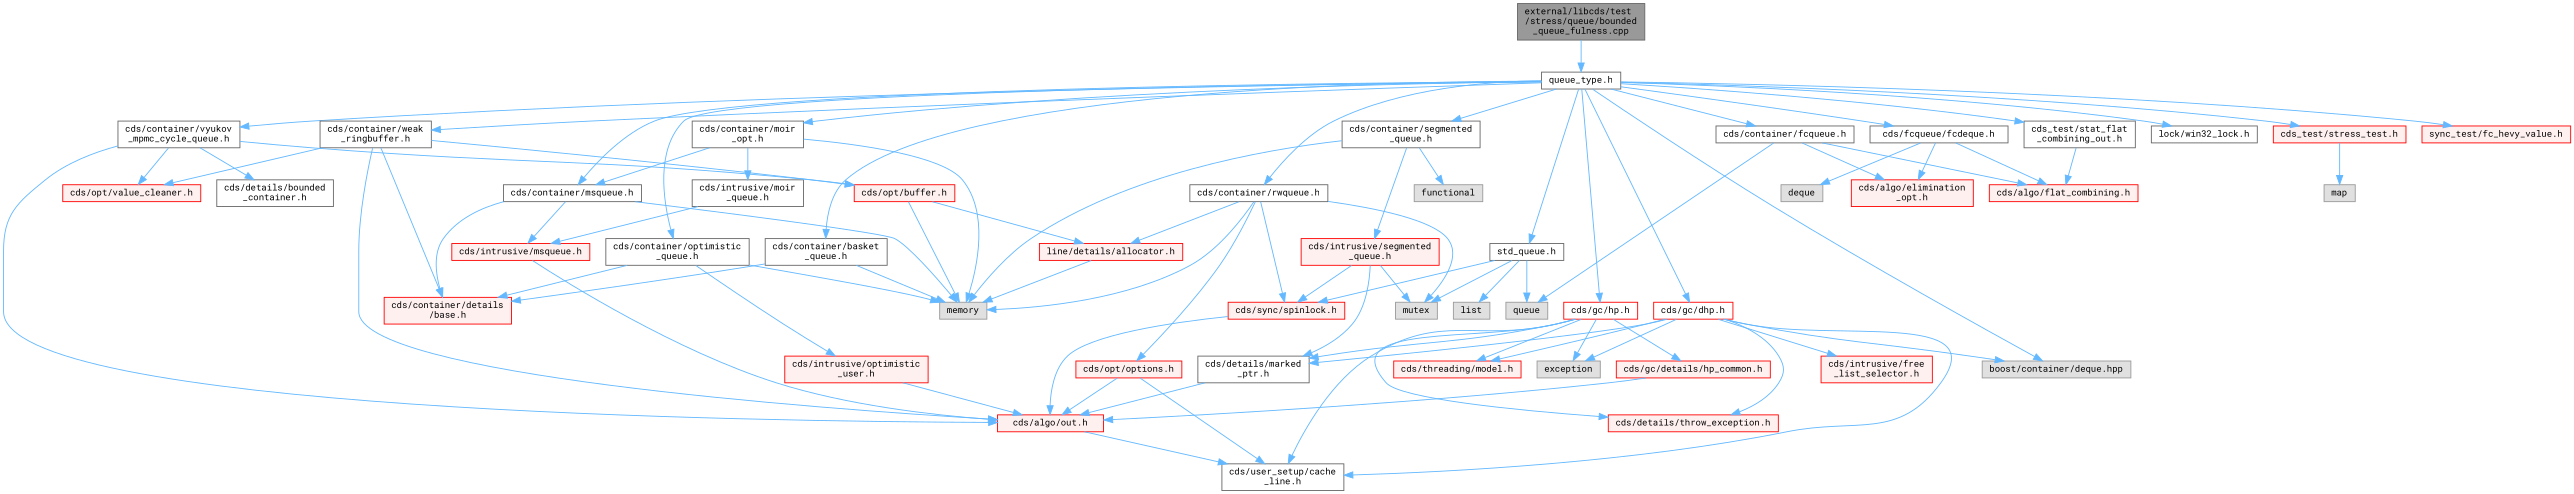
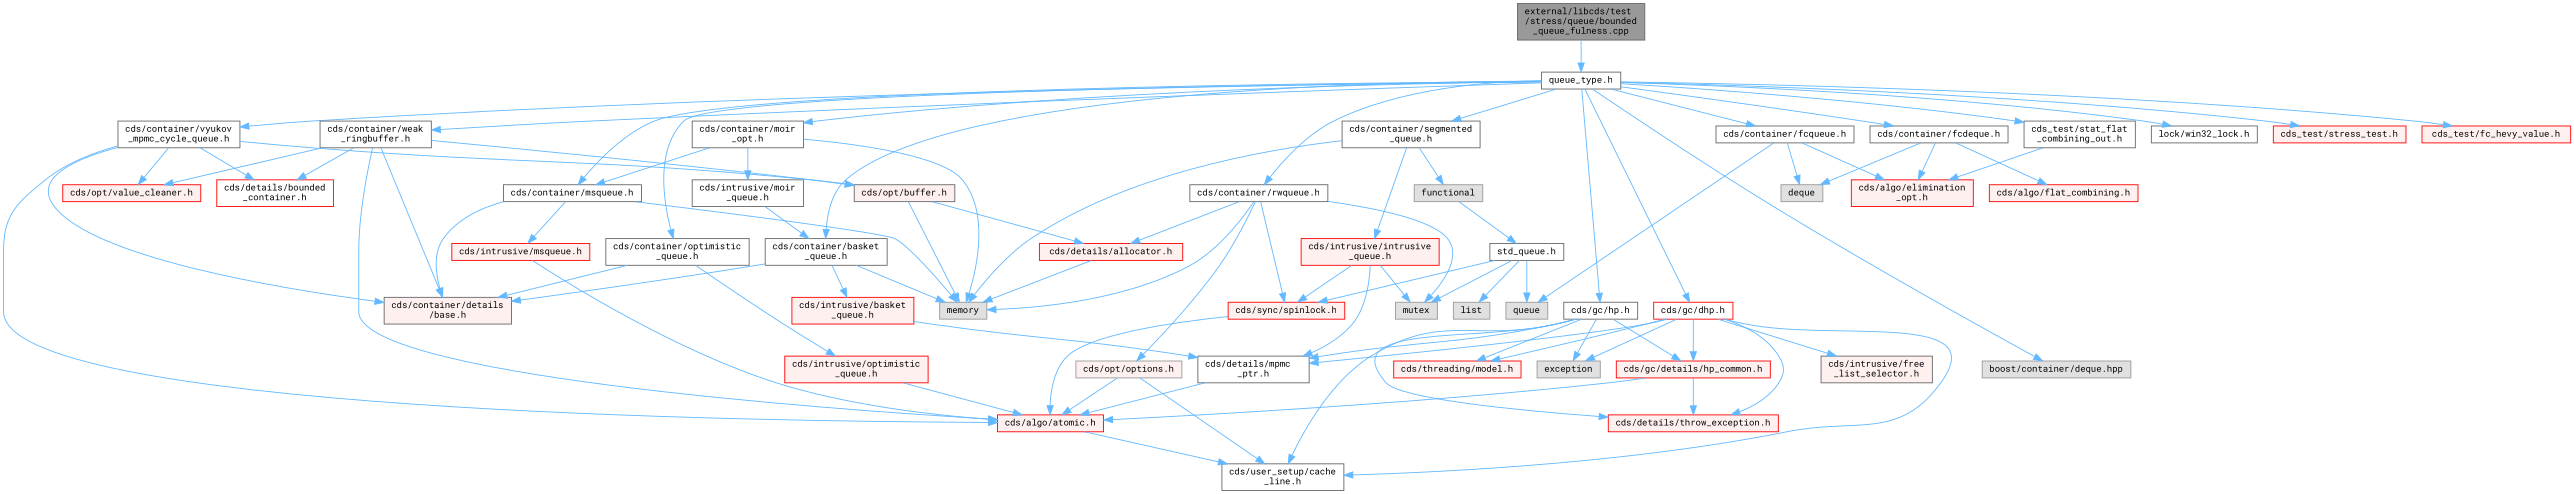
(1939, 134) -> (1939, 134)
(2496, 134) -> (2496, 134)
none -> (329, 162)
(1555, 162) -> (1484, 220)
(2072, 162) -> (2007, 160)
(1920, 163) -> (1792, 159)
(275, 193) -> (275, 193)
(905, 193) -> (905, 193)
(2340, 193) -> none
(629, 224) -> (775, 214)
(1111, 252) -> (1111, 252)
(1370, 252) -> (1370, 252)
none -> (158, 259)
(840, 281) -> none
(448, 311) -> (448, 311)
none -> (853, 311)
(1601, 311) -> (1601, 311)
(1859, 342) -> (1693, 335)
(856, 369) -> (856, 369)
(1129, 369) -> (1129, 369)
(1254, 369) -> (1254, 369)
(1877, 369) -> (1877, 369)
none -> (1693, 392)
(1051, 423) -> (1051, 423)
